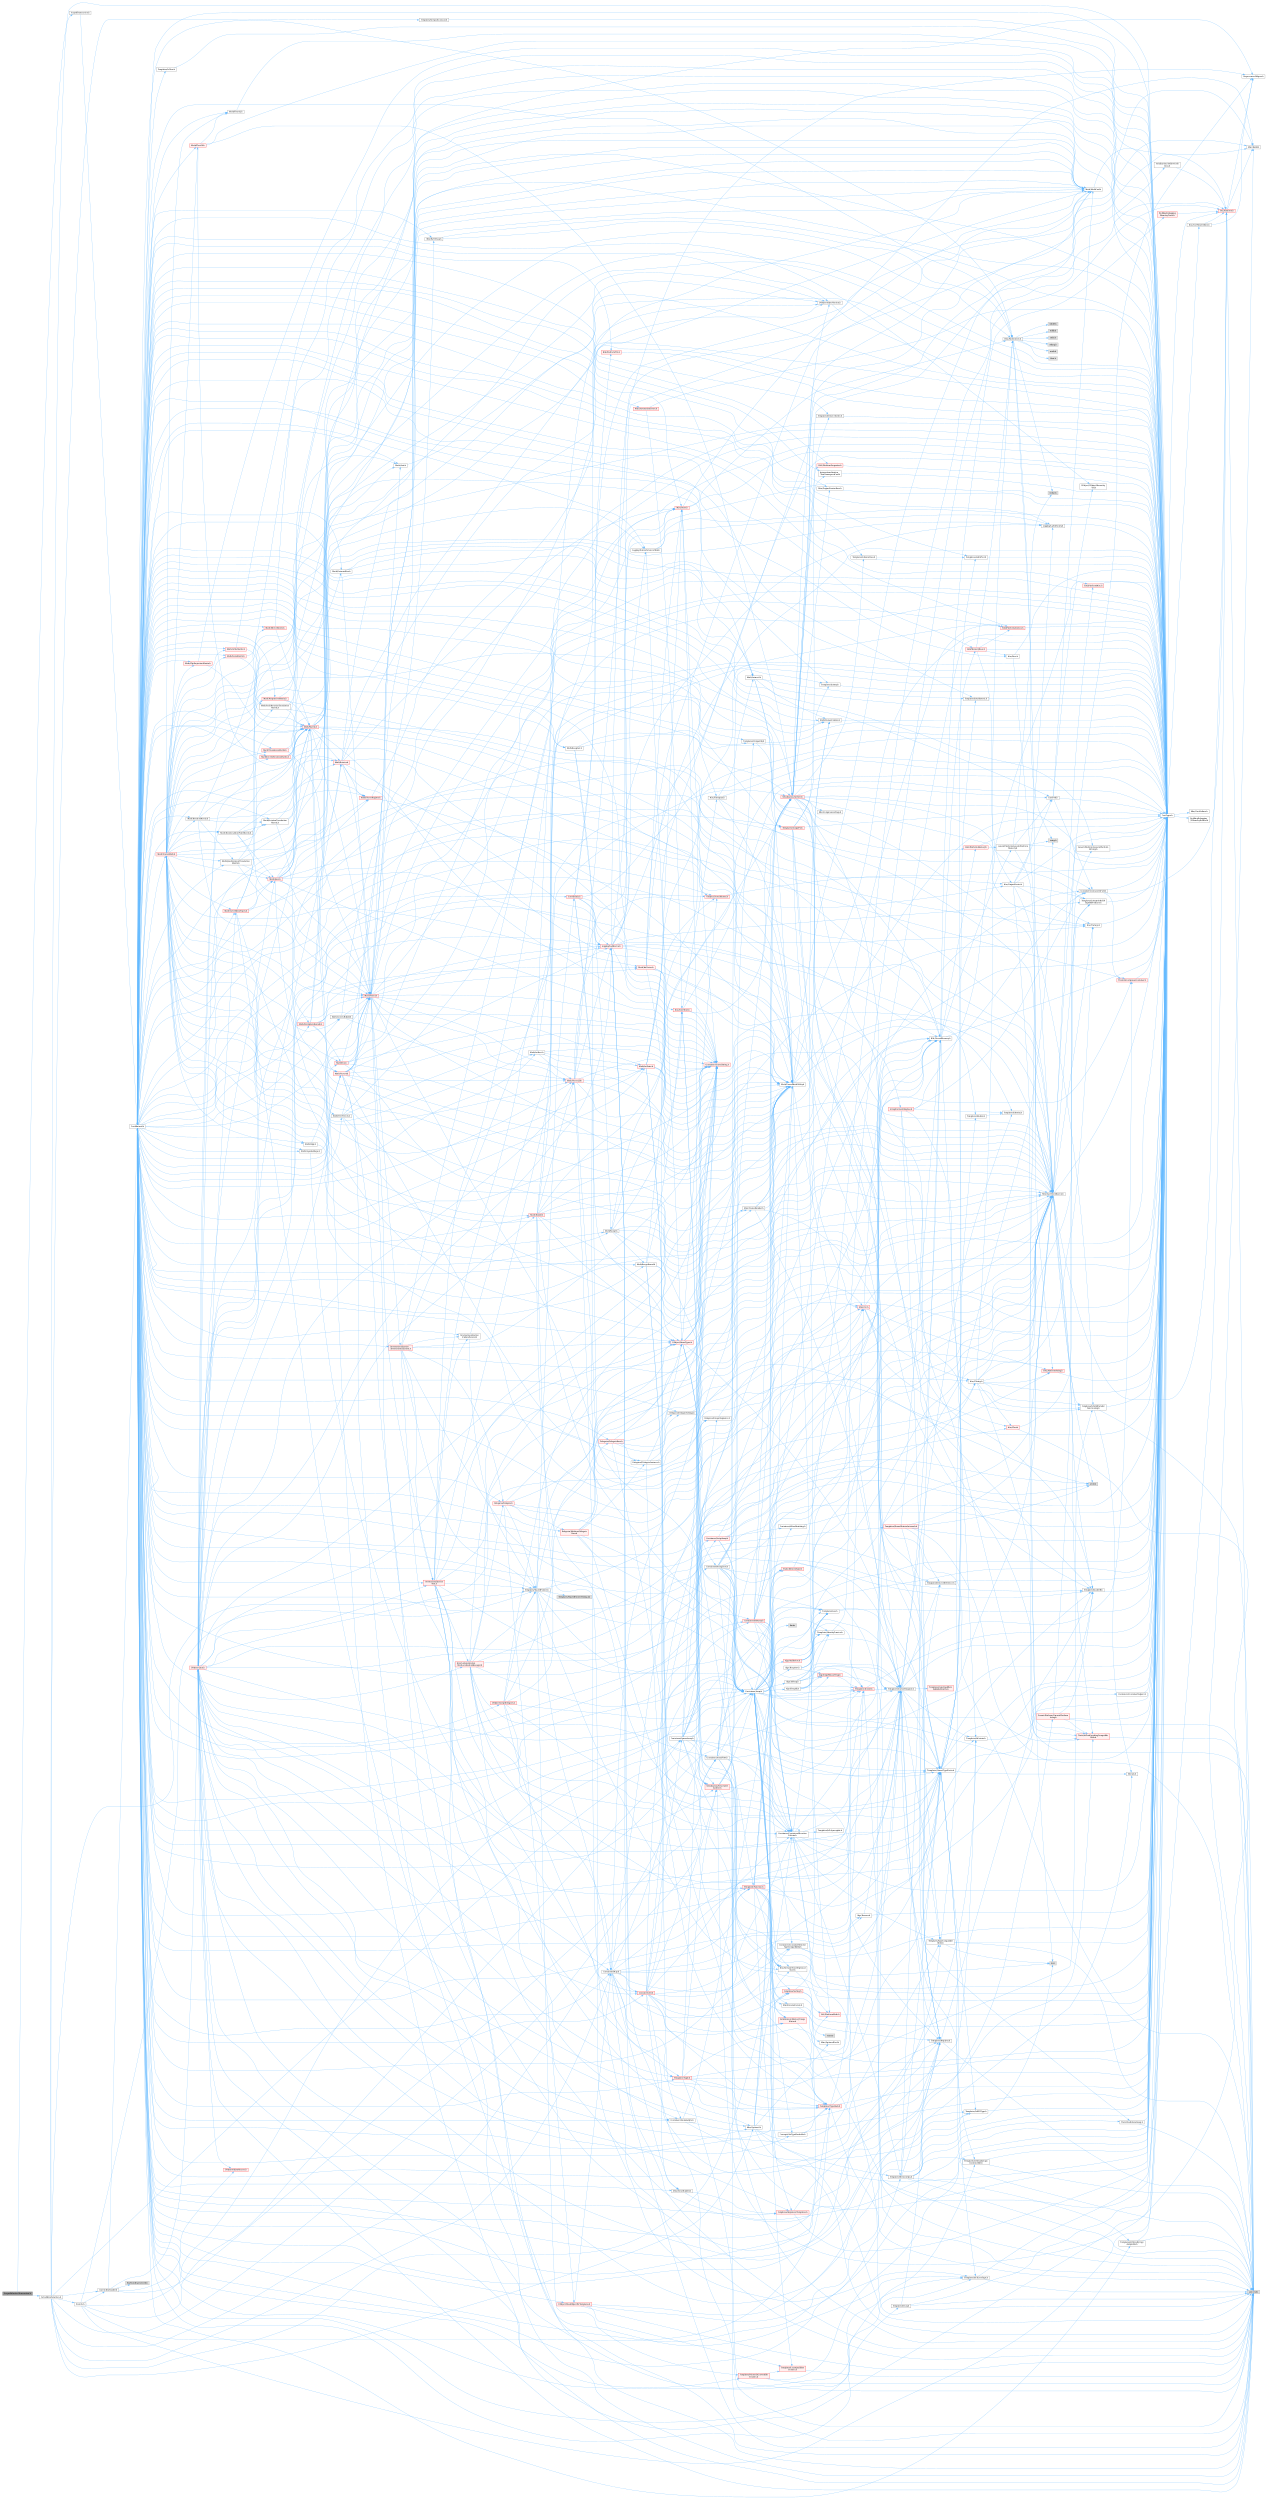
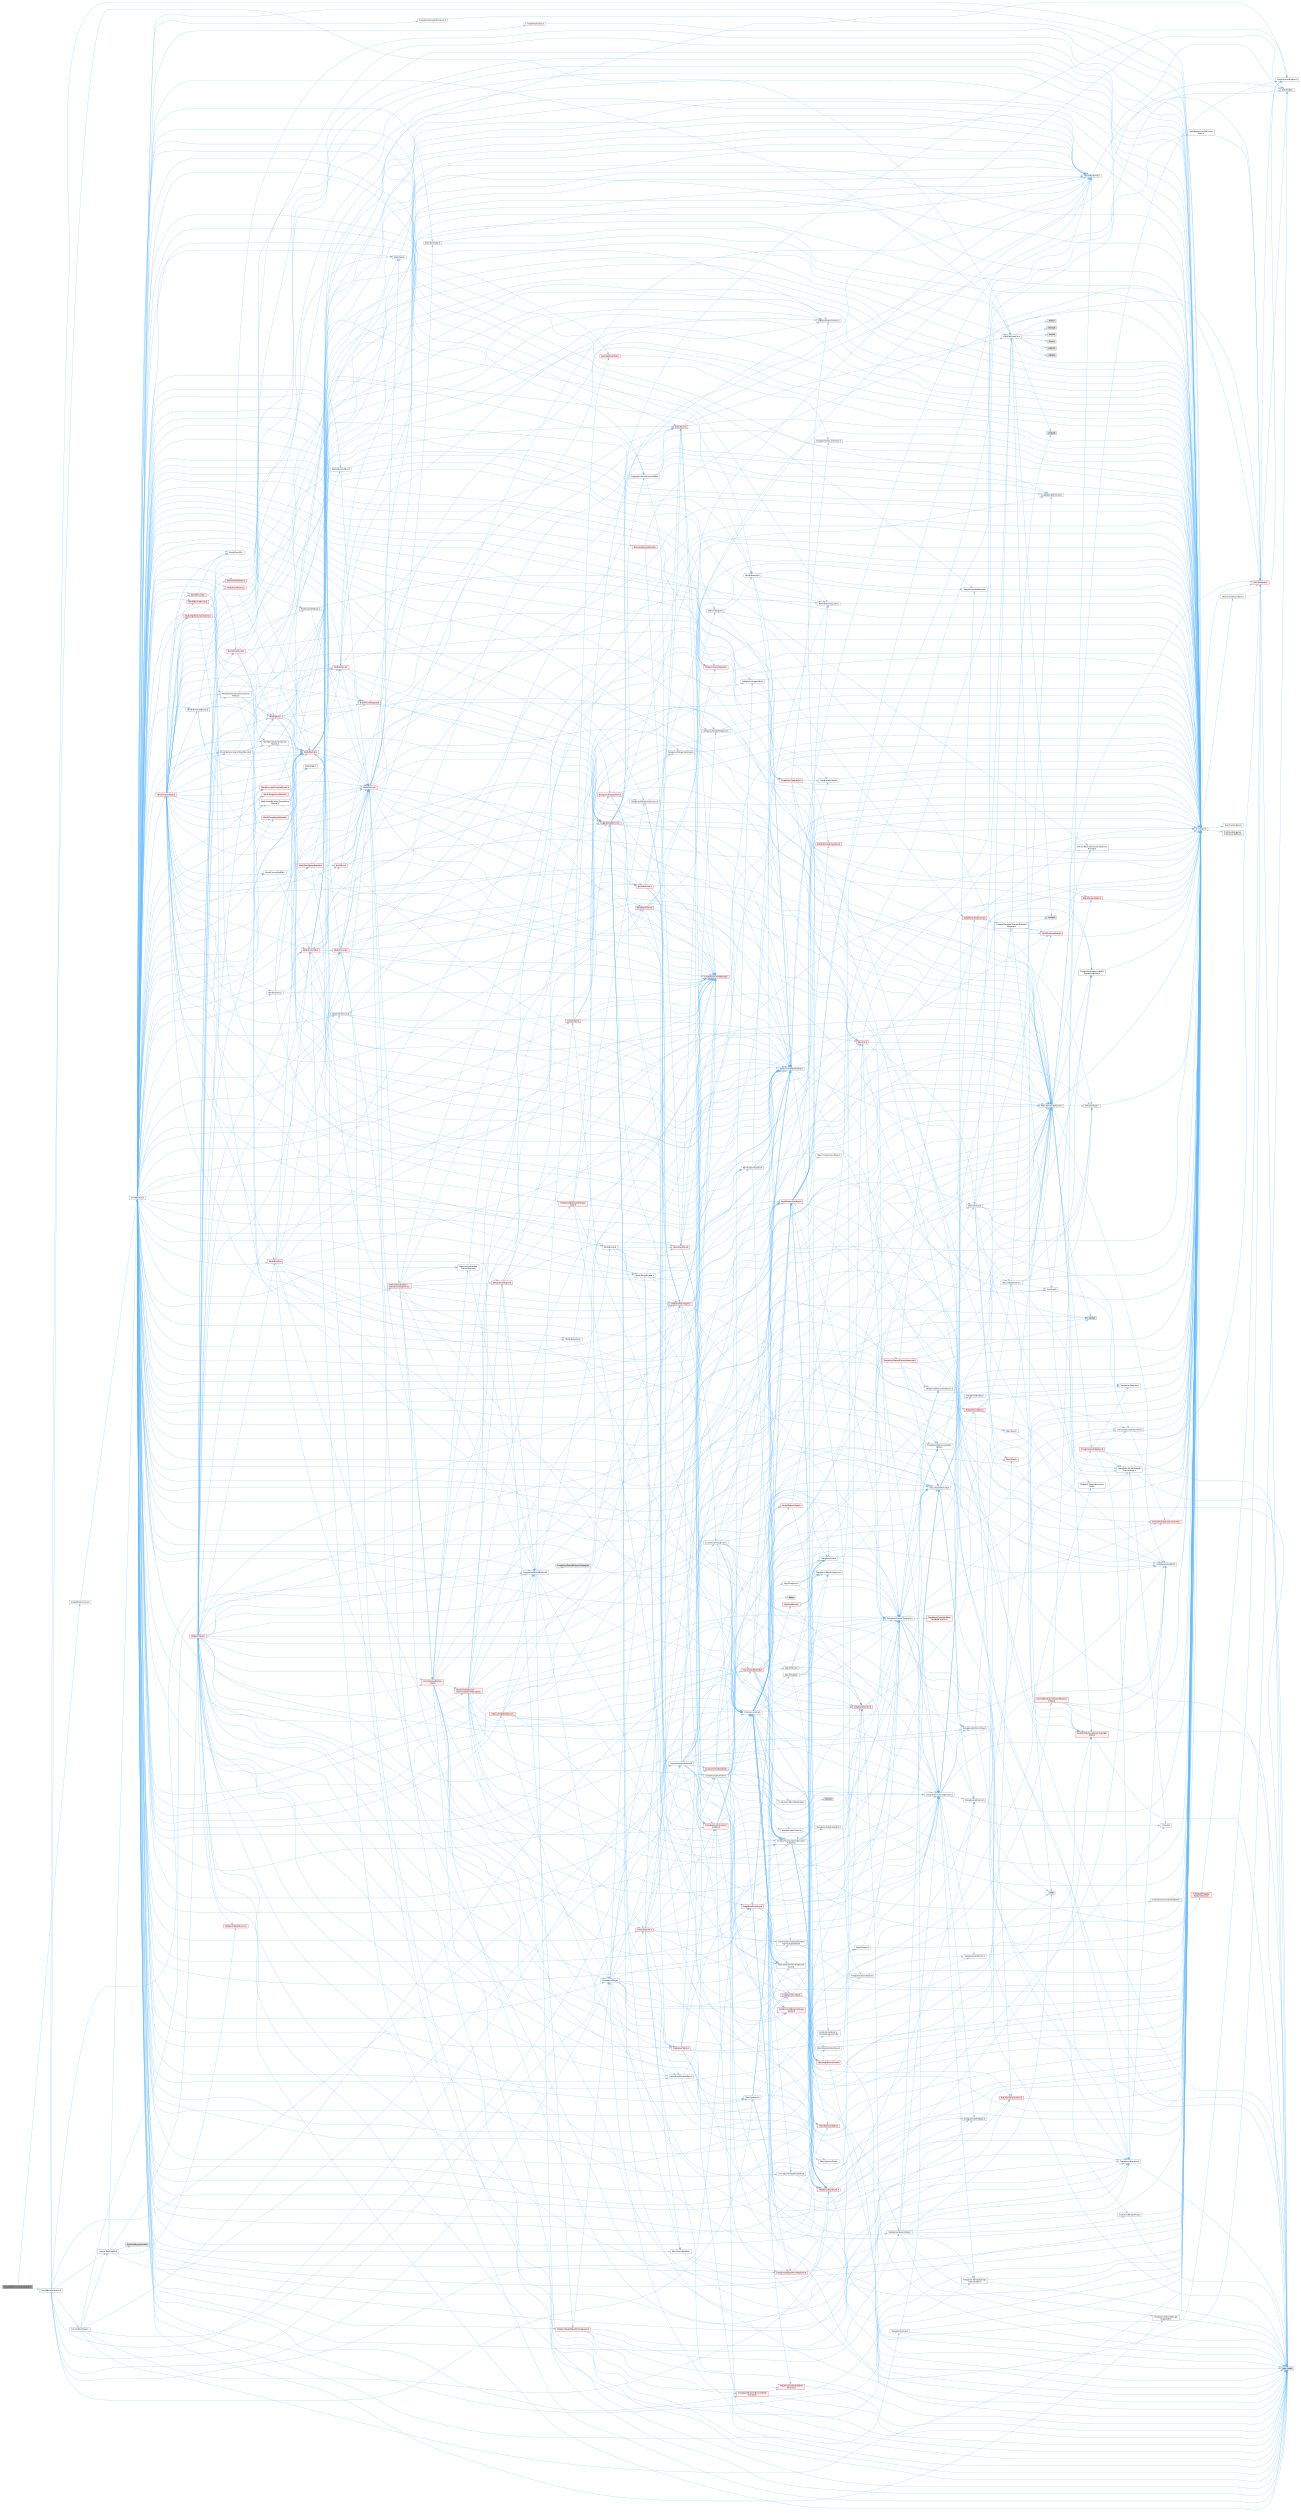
(236, 911) -> (236, 651)
(456, 1081) -> (322, 950)
none -> (1071, 1285)
(80, 2304) -> (80, 2329)
